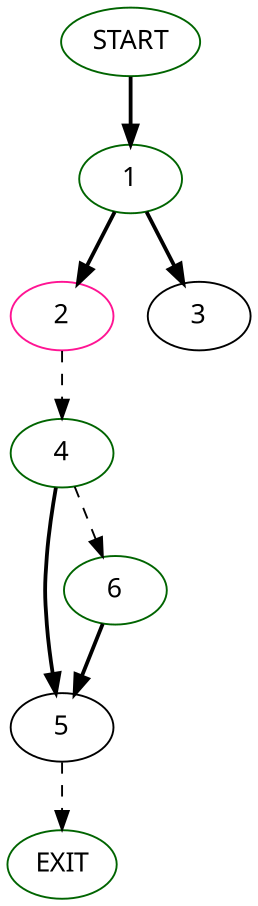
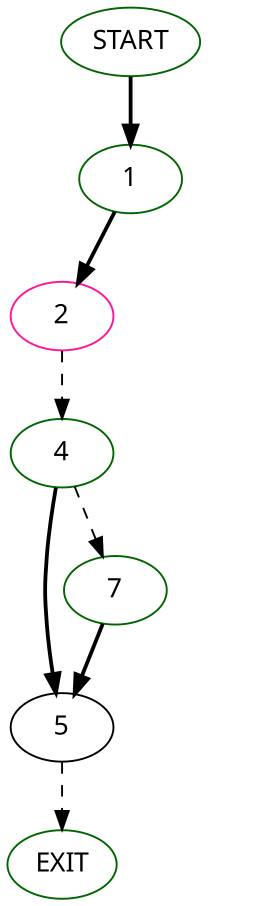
(199, 316) -> none
(115, 590) -> (115, 590)
